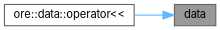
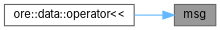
(195, 15) -> (195, 15)
